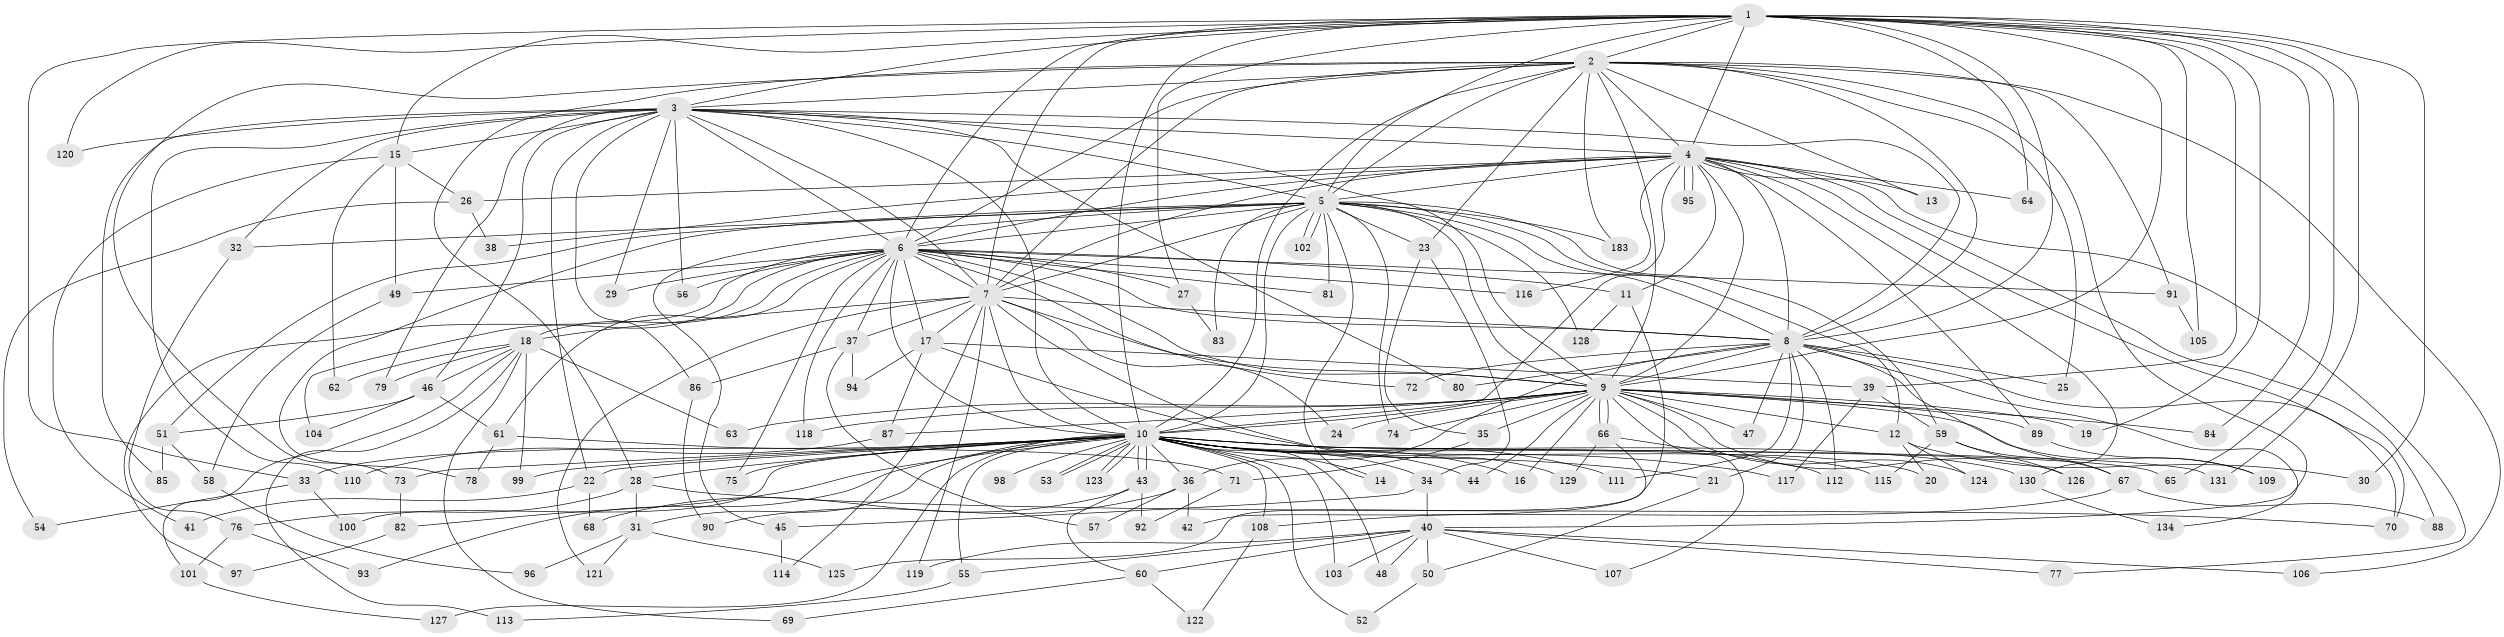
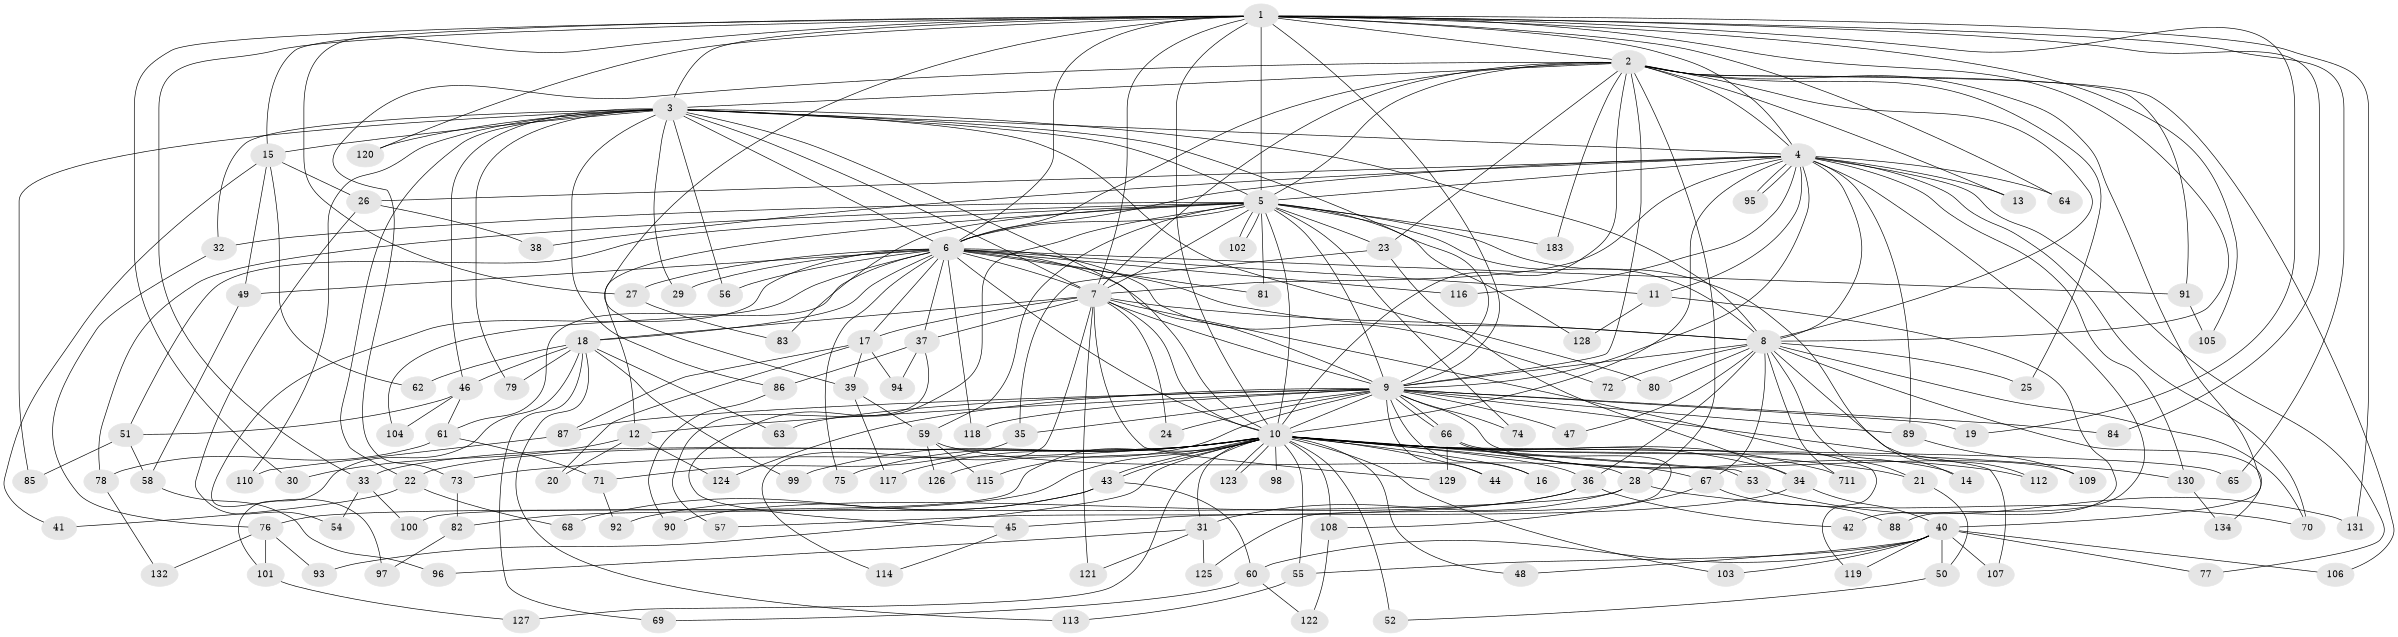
(1683, 451) -> (2126, 499)
(1617, 482) -> (1847, 482)
none -> (160, 575)
